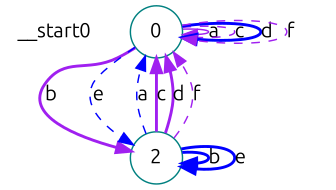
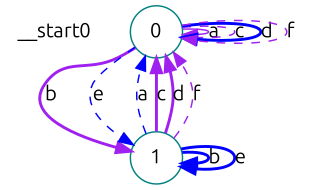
(156, 158) -> (156, 158)
